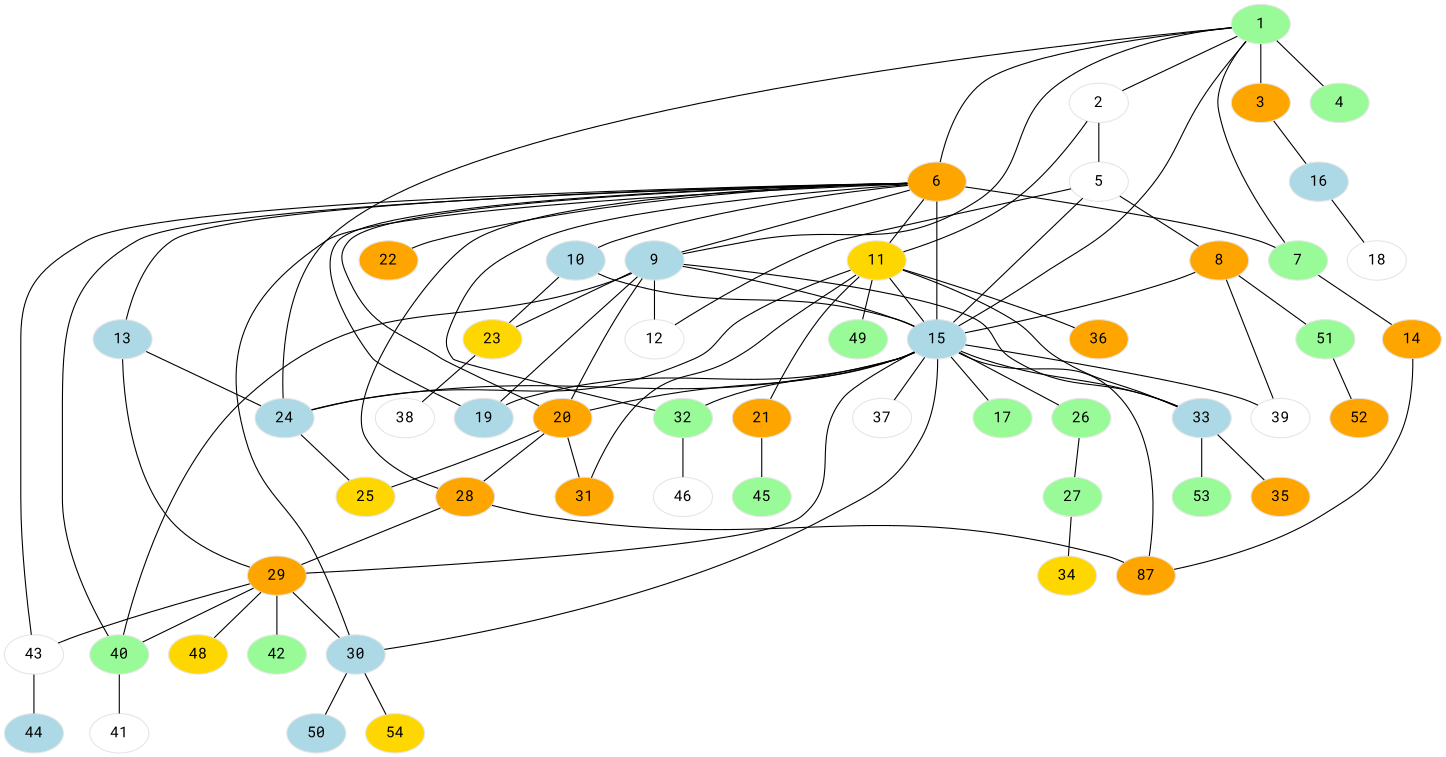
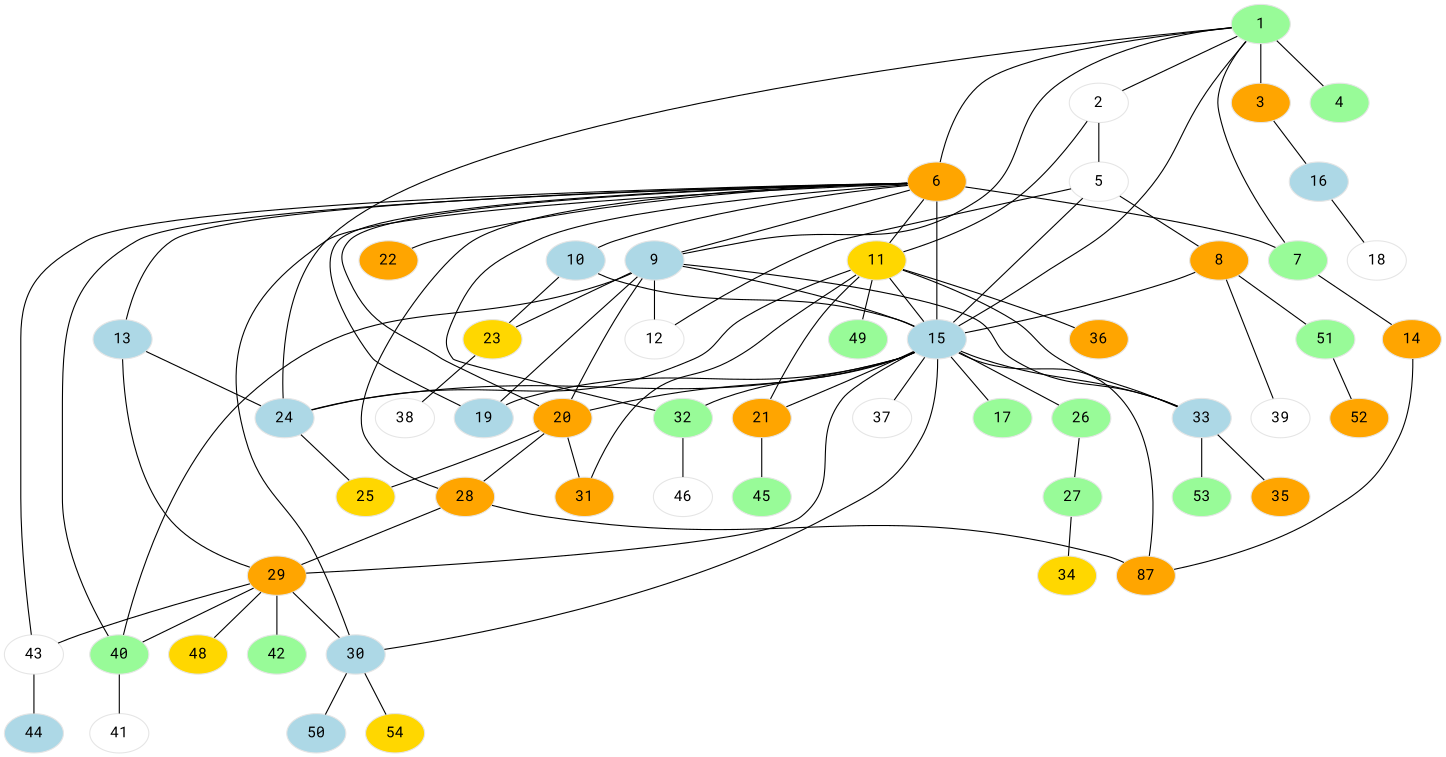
(1113, 370) -> (850, 380)
